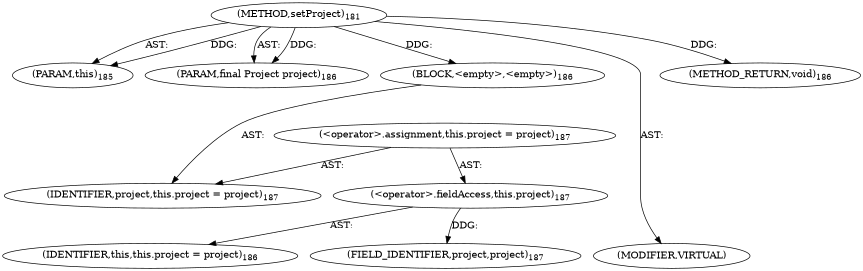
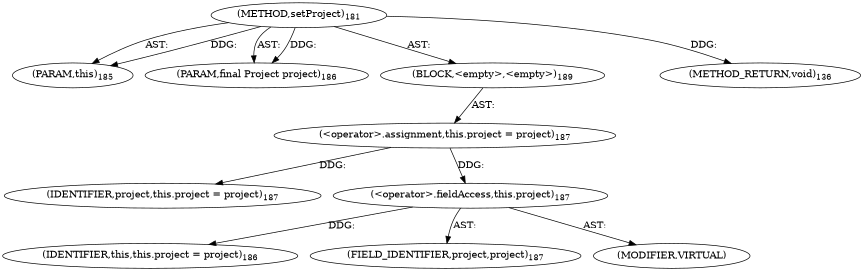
(421, 45) -> (421, 45)
(594, 51) -> (569, 225)
(565, 74) -> (565, 74)
(824, 74) -> (824, 74)
(288, 108) -> (471, 103)
(334, 166) -> (334, 166)
(473, 166) -> (473, 166)
(343, 226) -> (343, 226)
(466, 226) -> (466, 226)
